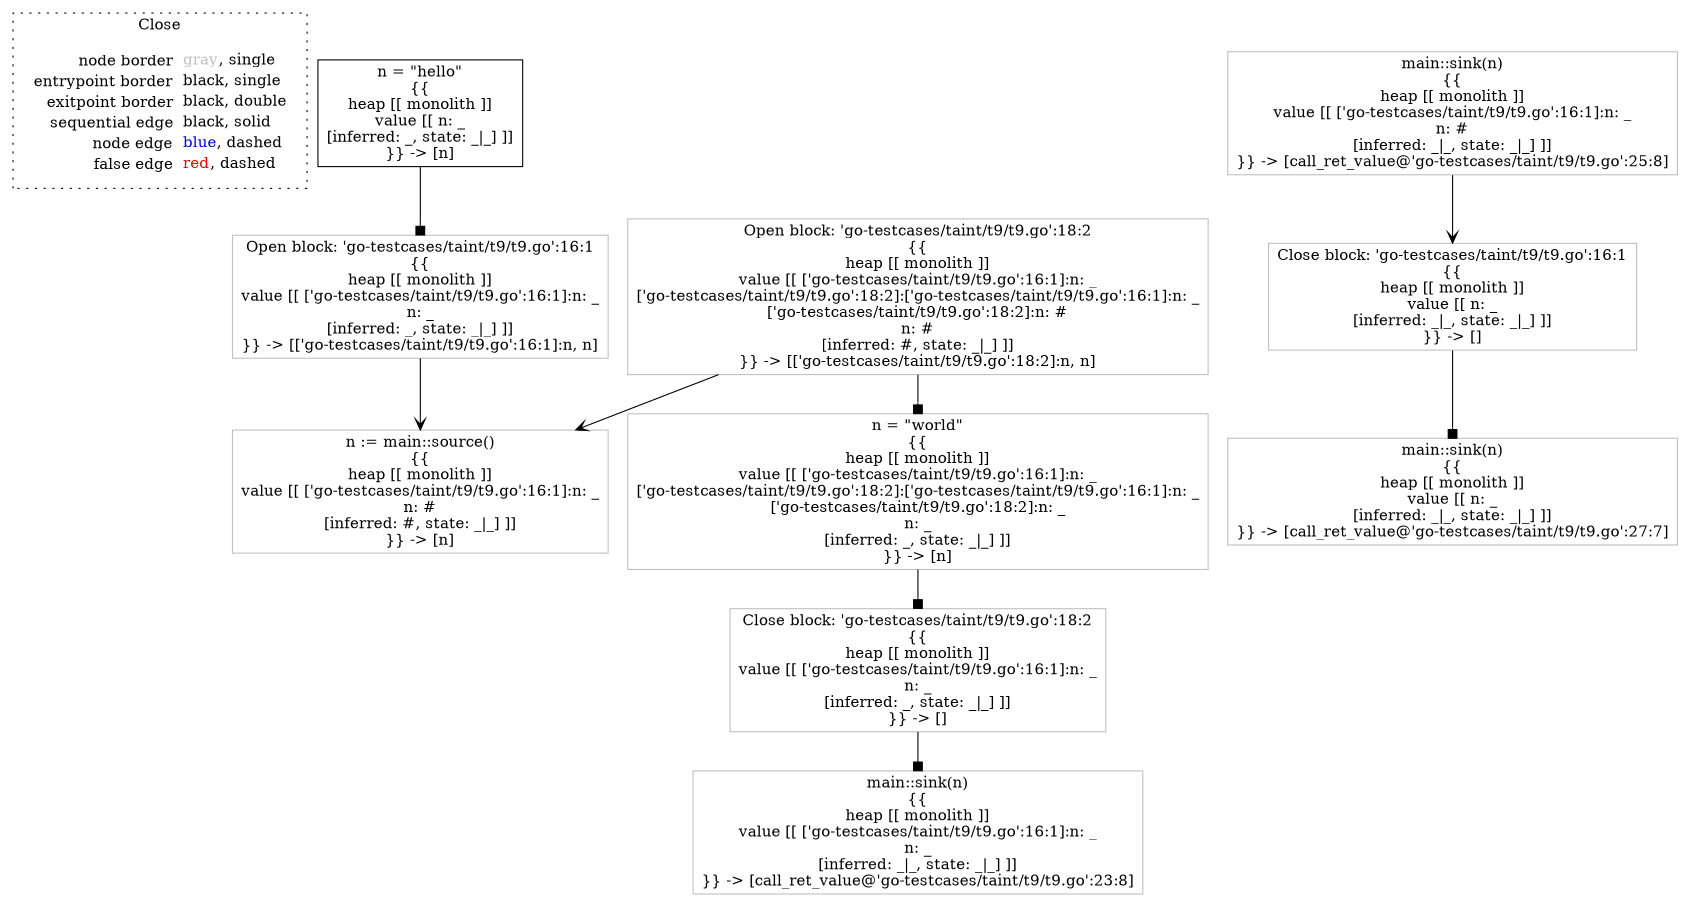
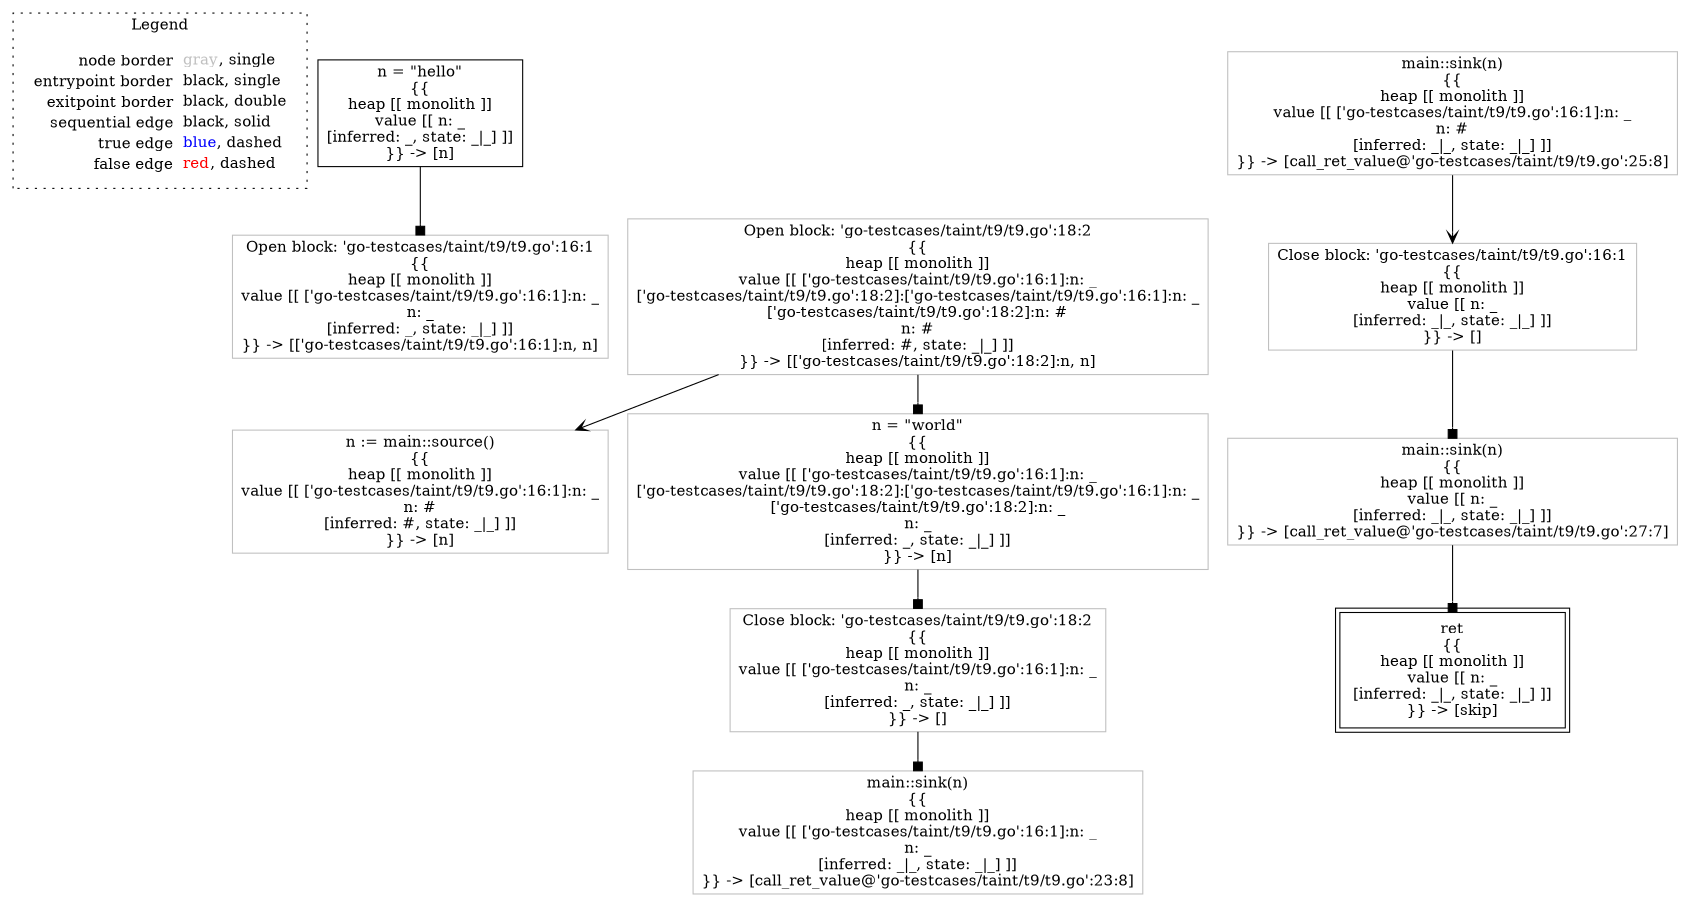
(160, 26) -> (160, 26)
(136, 144) -> (138, 144)
(420, 389) -> none
none -> (1453, 670)
